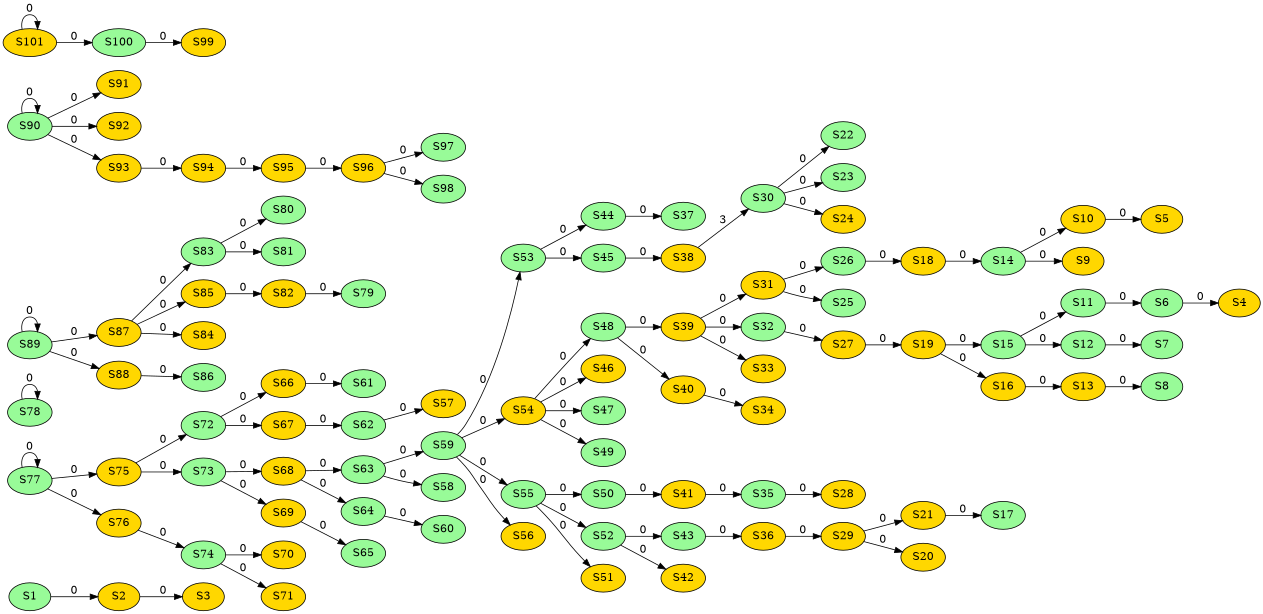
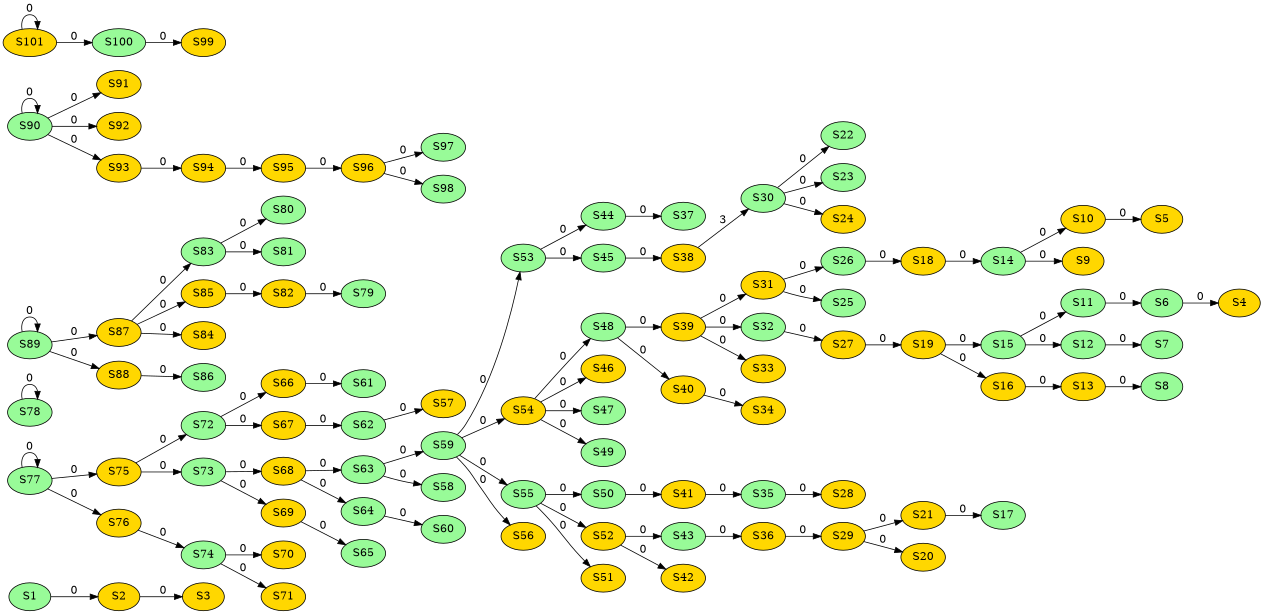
(603, 536) -> (603, 536)
